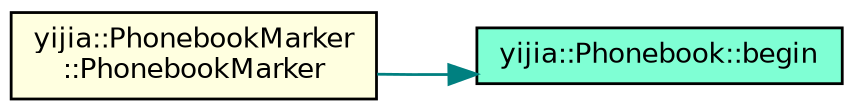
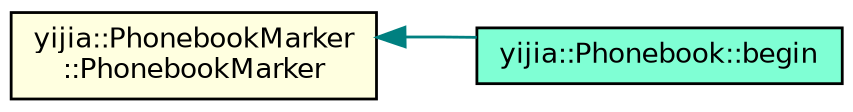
(413, 75) -> (441, 37)
